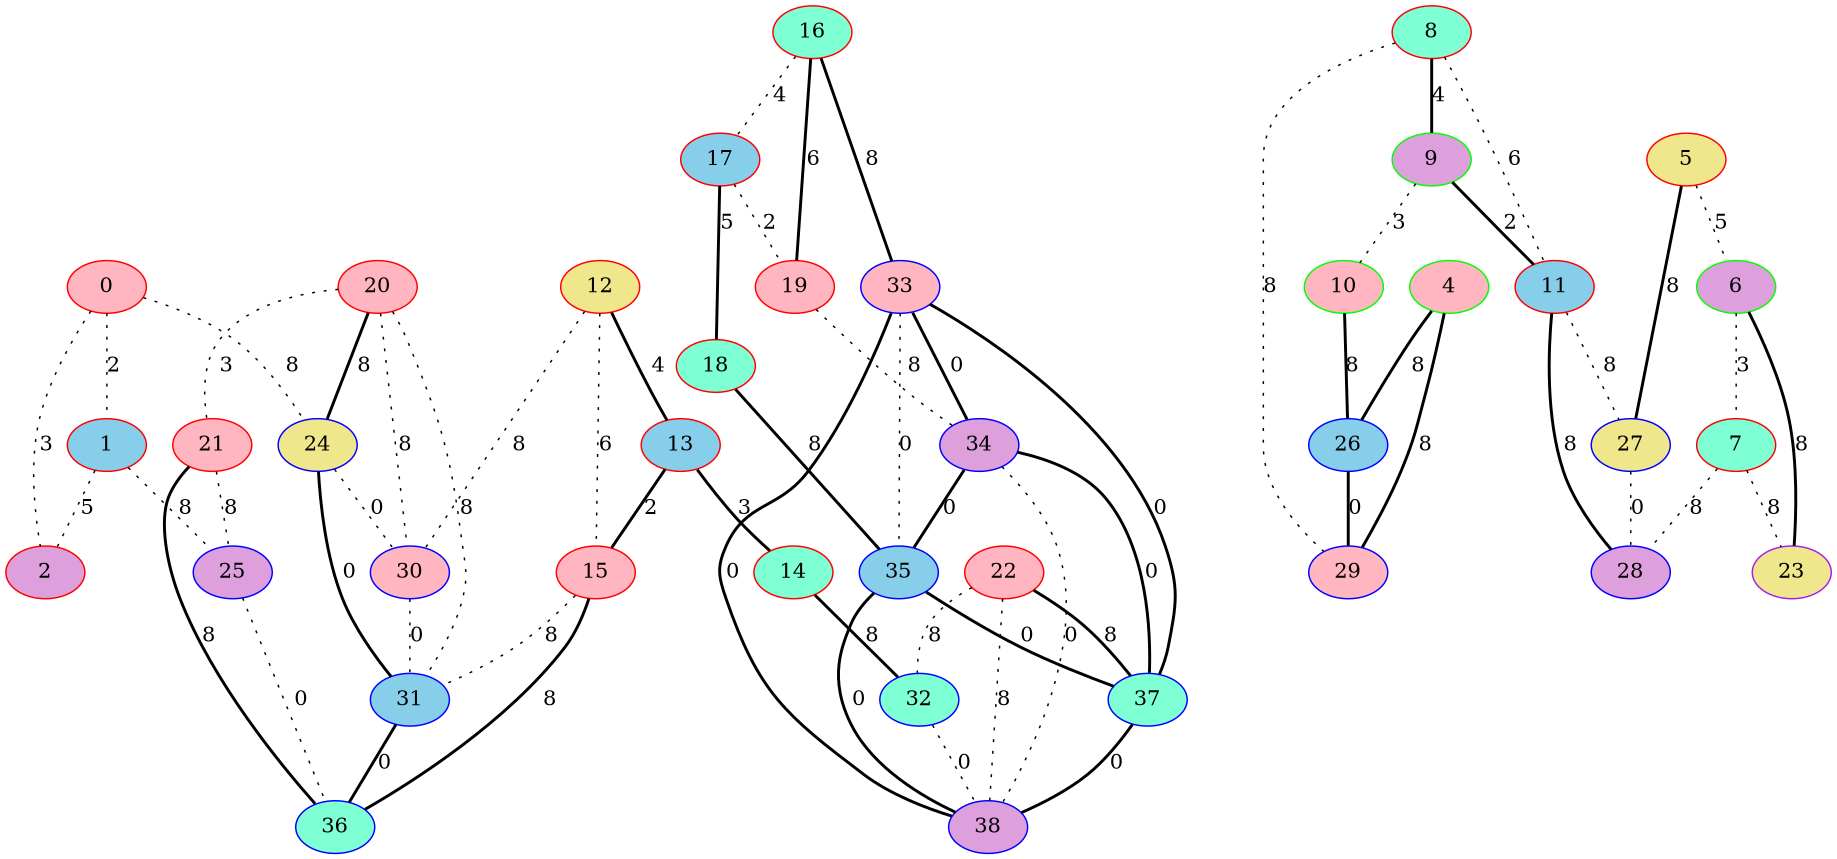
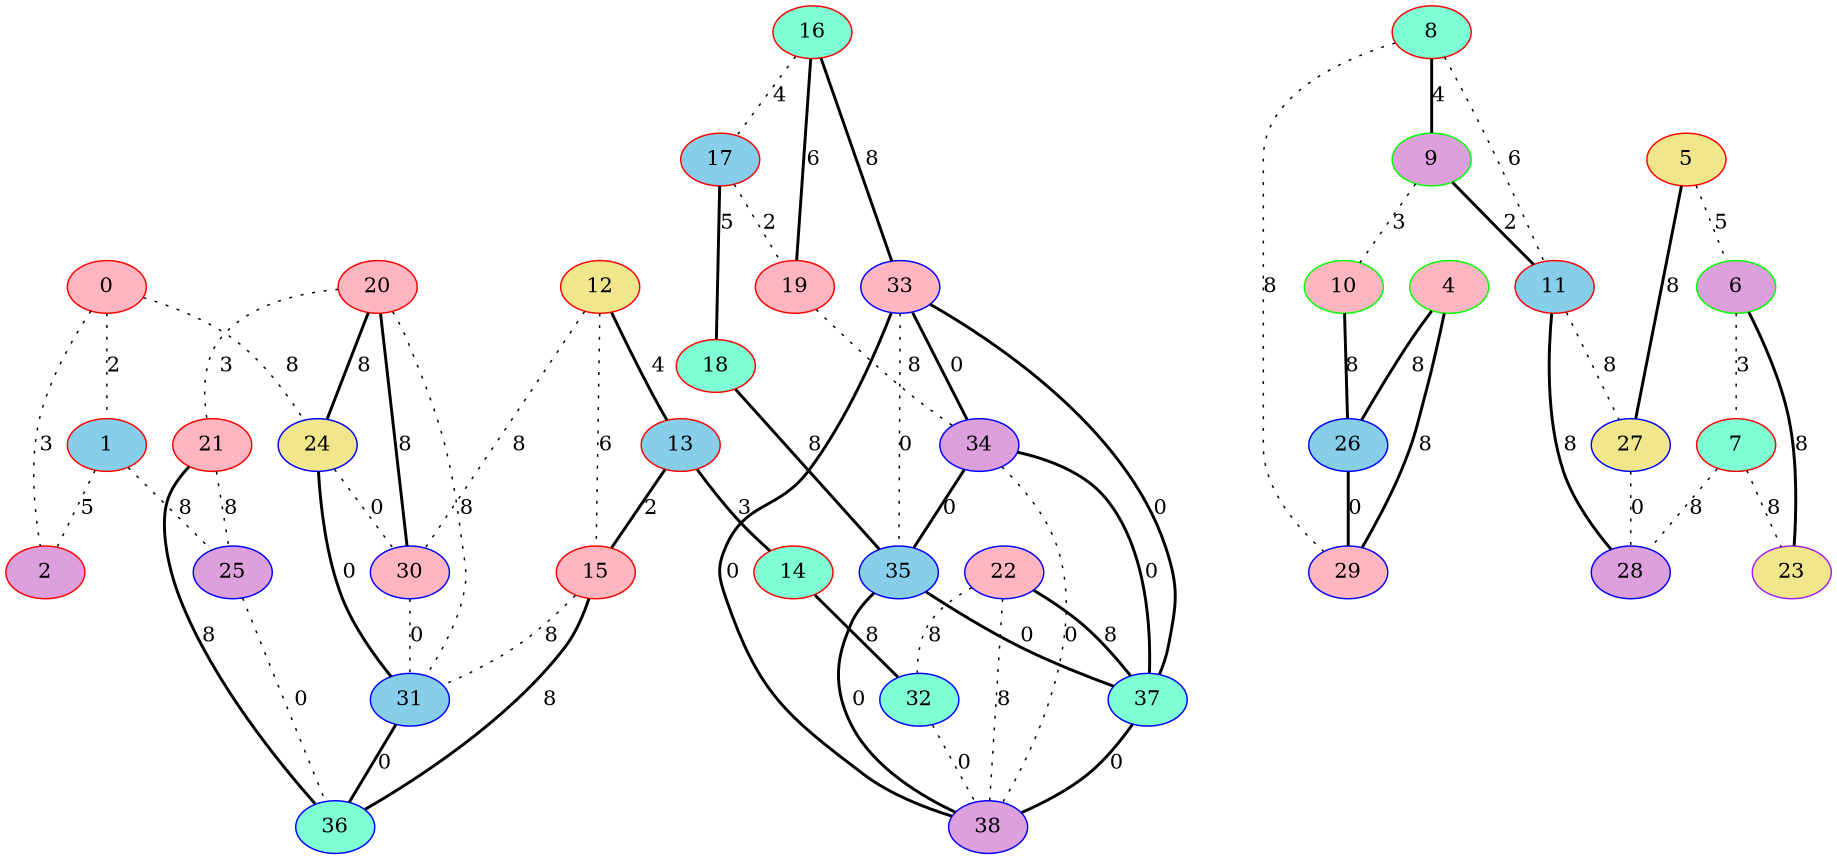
(394, 430) -> (394, 430)
(1004, 572) -> (1004, 572)
